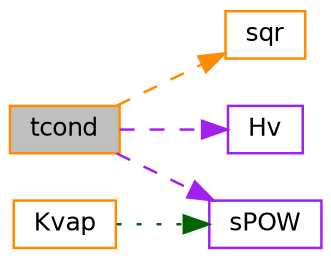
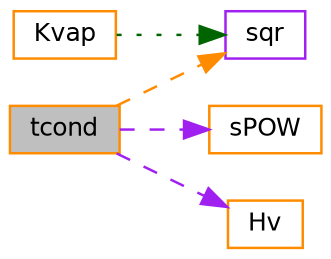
(265, 35) -> (265, 35)
(265, 130) -> (265, 224)
(150, 224) -> (158, 35)
(265, 224) -> (265, 130)
